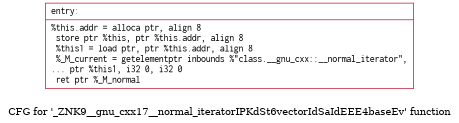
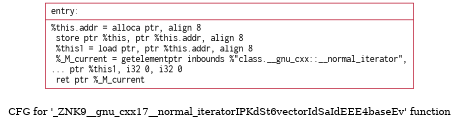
(96, 80) -> (98, 80)
